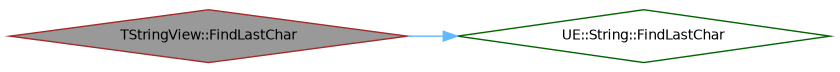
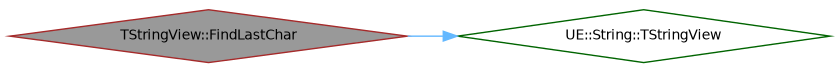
(644, 36) -> (644, 36)
